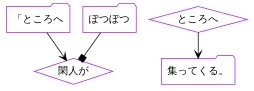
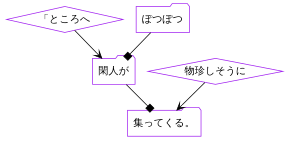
(38, 19) -> (65, 19)
(198, 19) -> (215, 71)
(74, 71) -> (114, 71)
none -> (137, 95)
